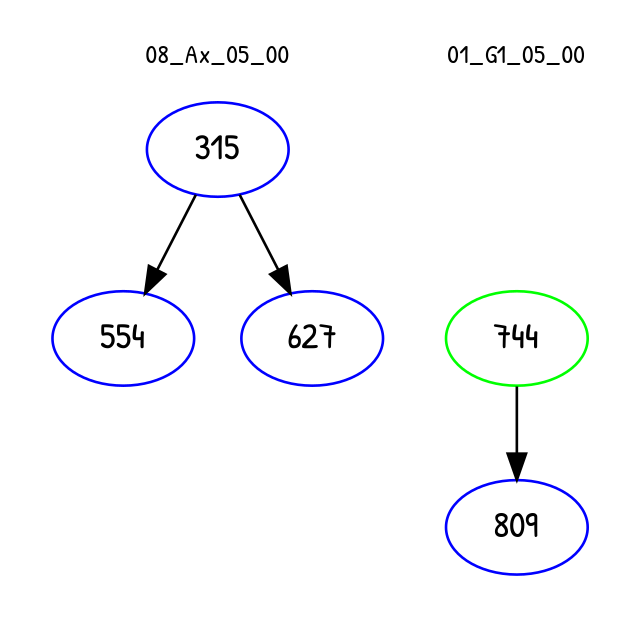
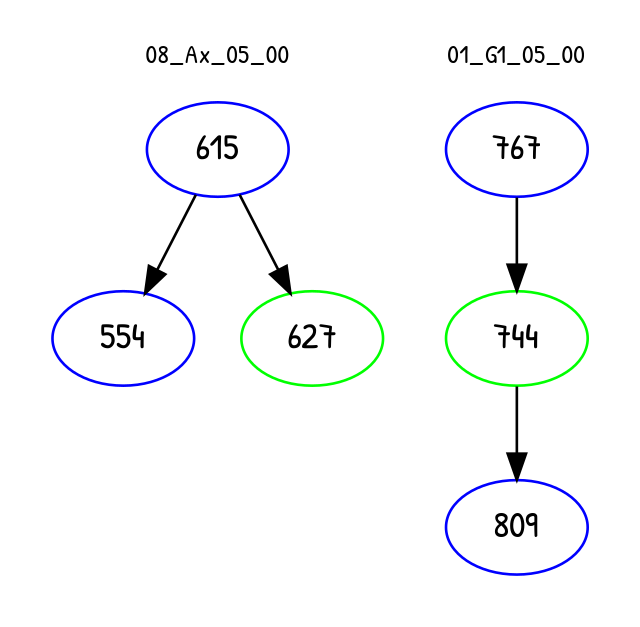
(218, 150) -> (218, 150)
none -> (517, 150)
(312, 338) -> (312, 338)
